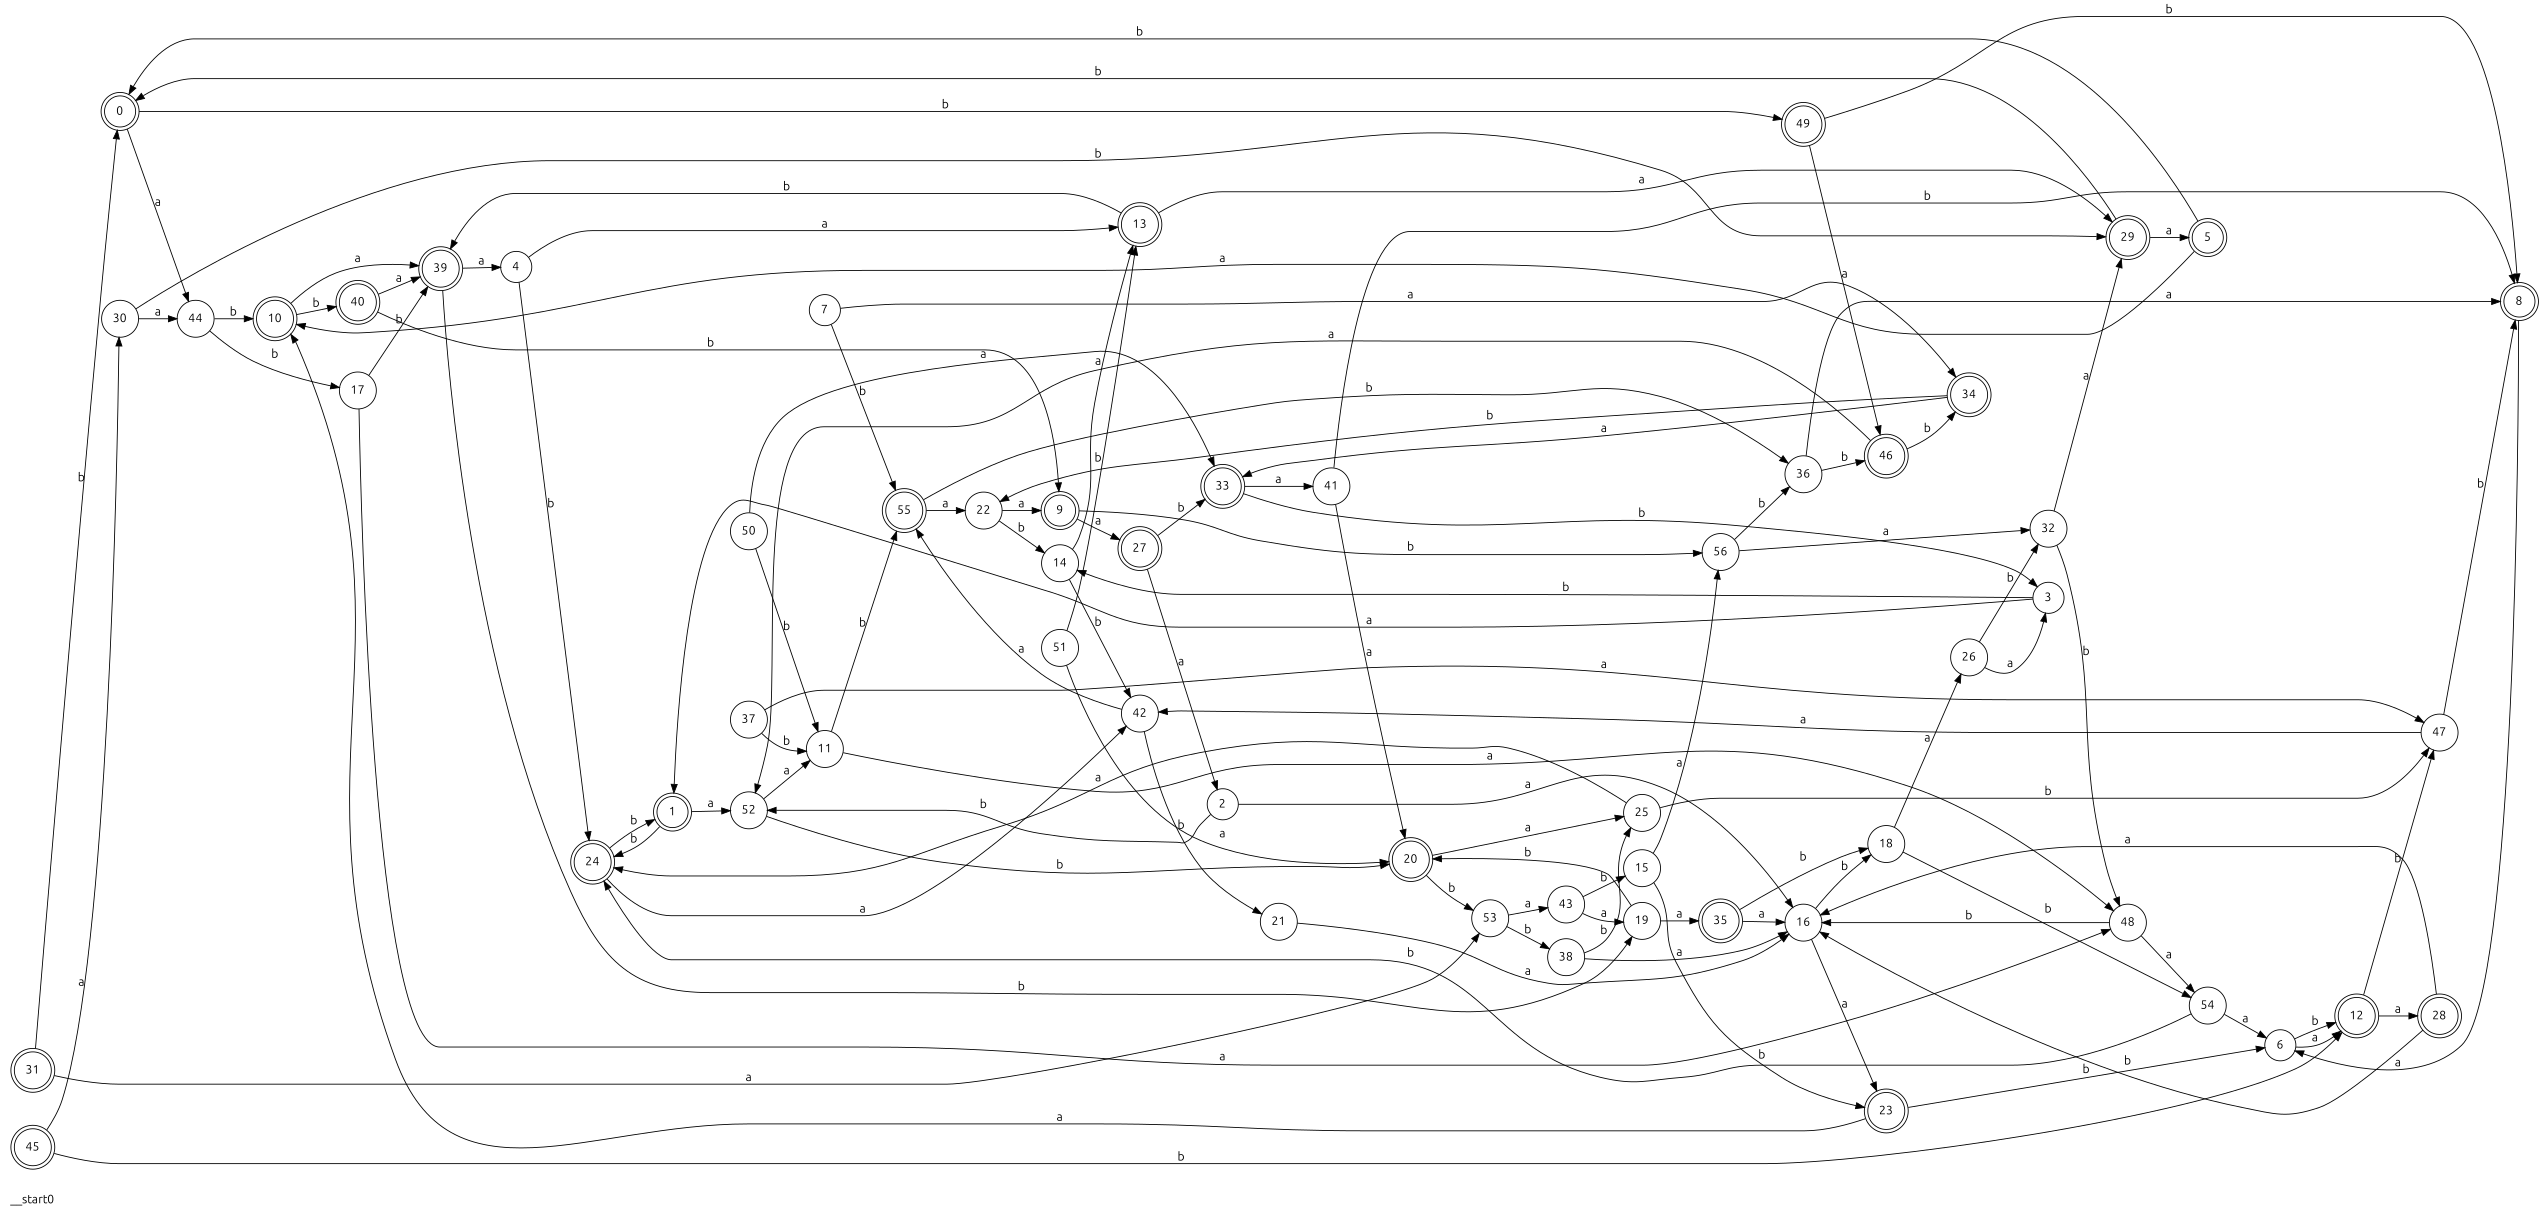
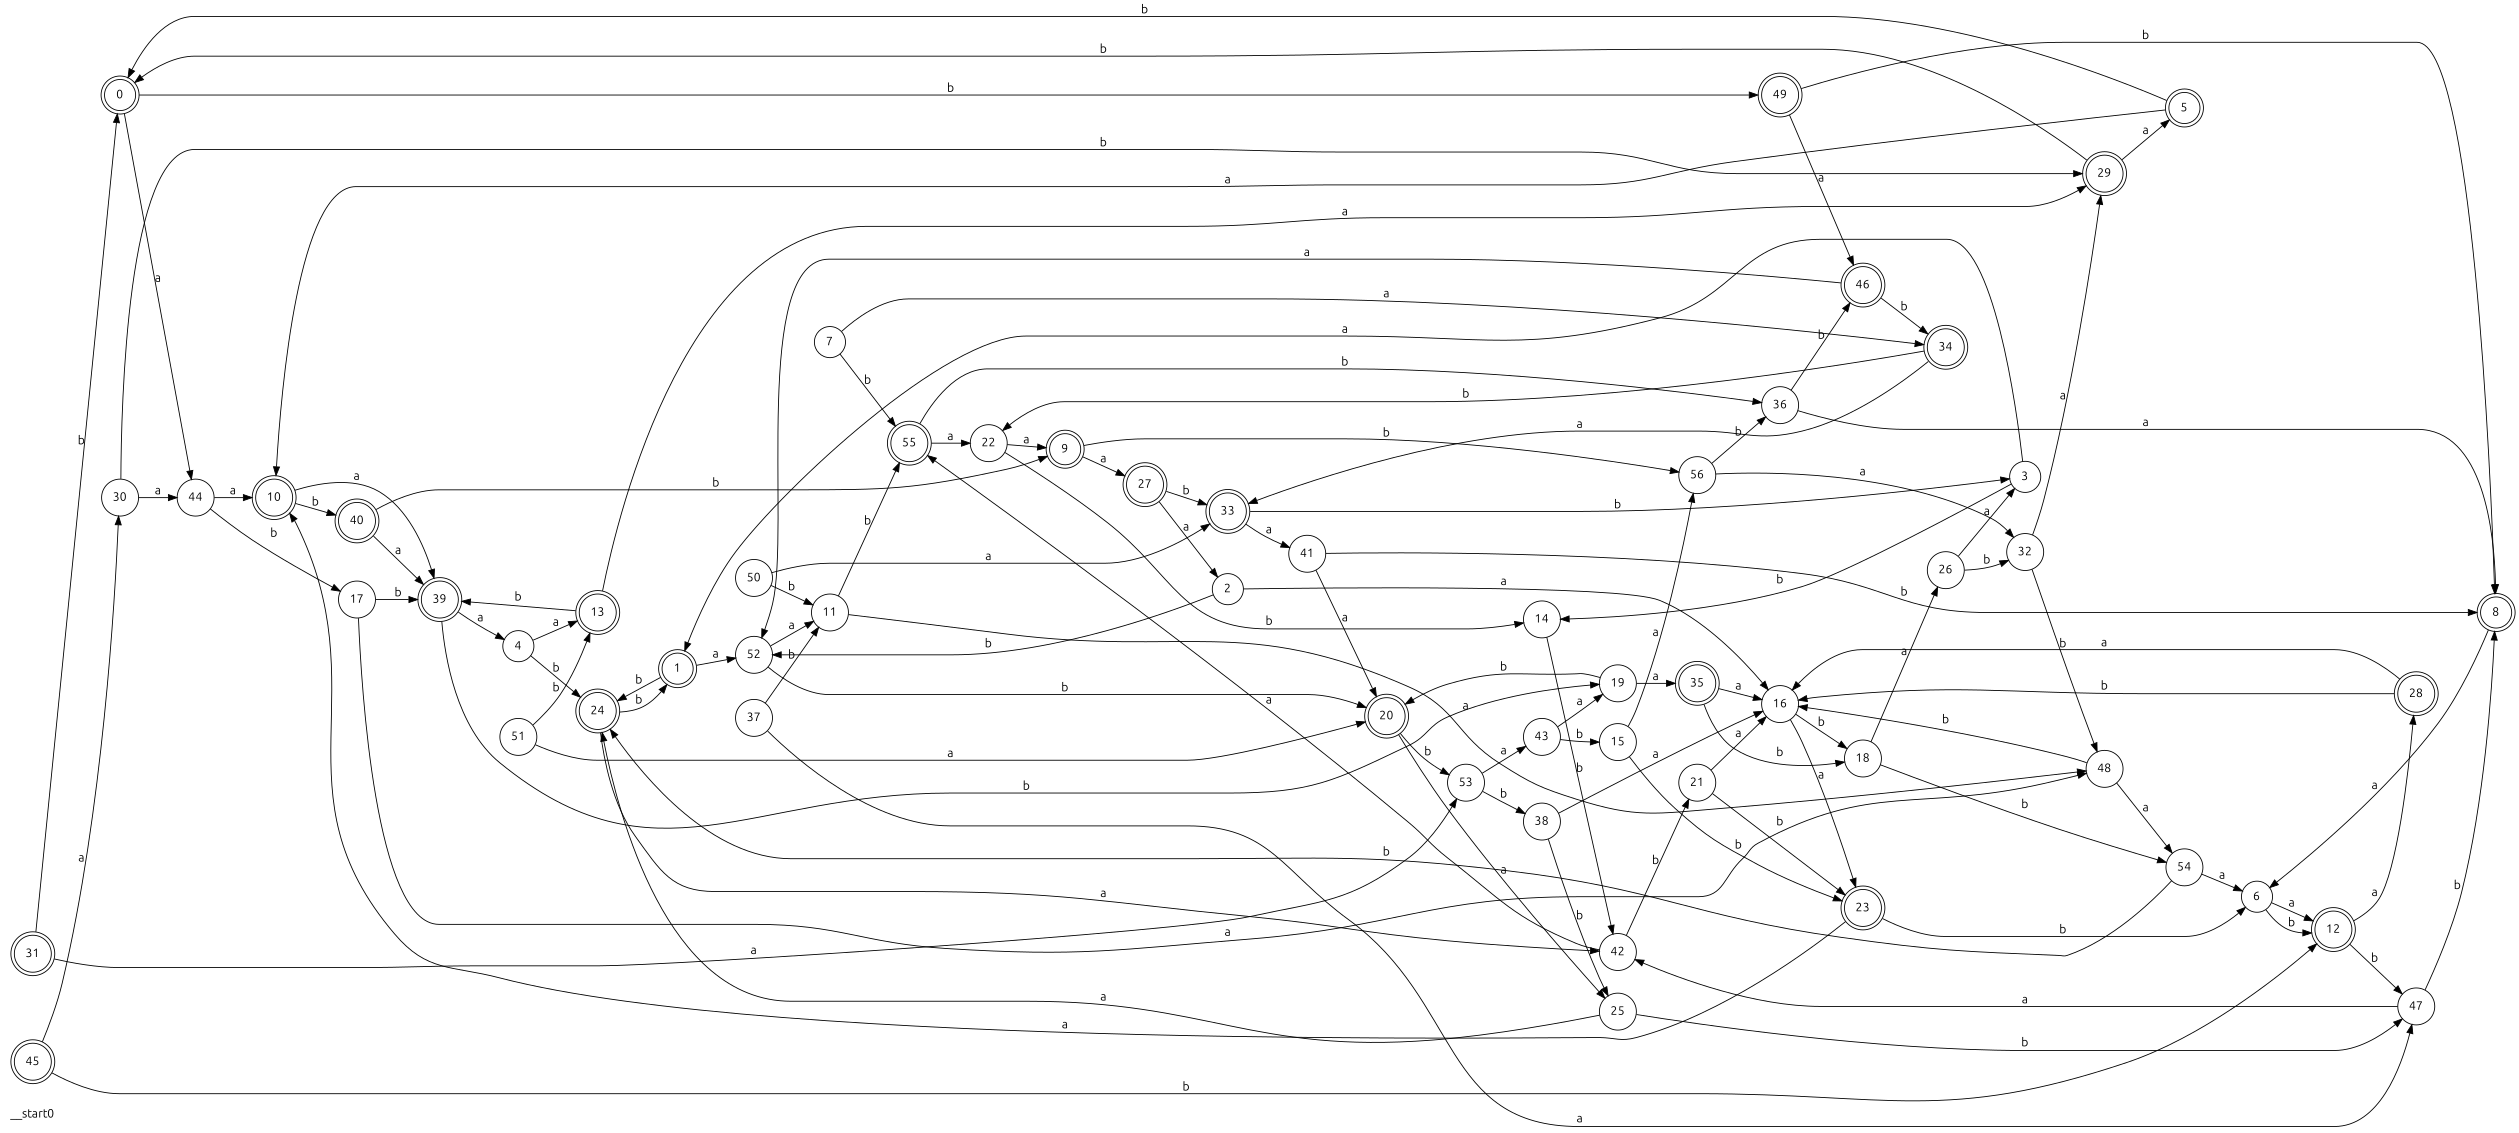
(234, 312) -> (233, 491)
(1095, 401) -> none
none -> (1775, 842)
